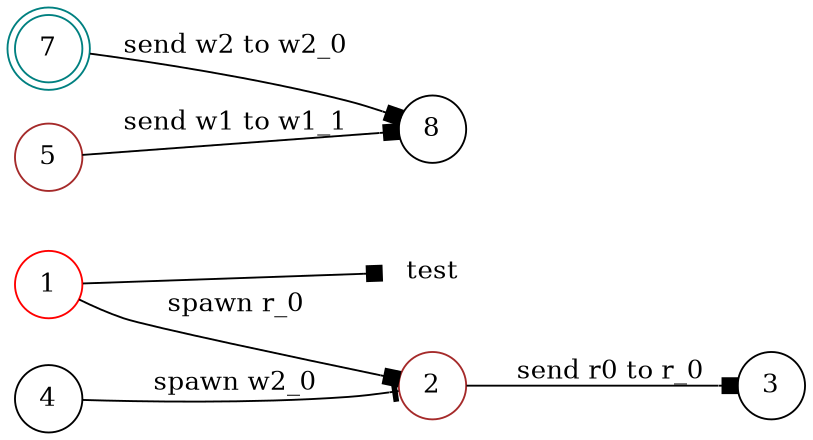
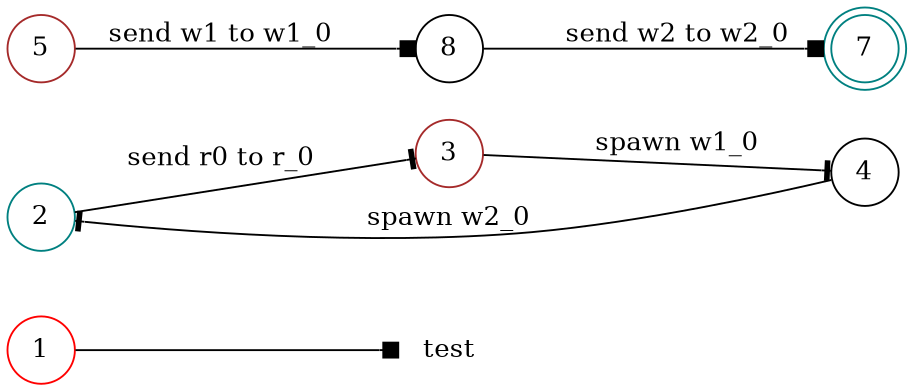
(237, 77) -> (644, 49)
(236, 123) -> (221, 35)
none -> (652, 163)
(228, 343) -> none
(432, 386) -> (41, 217)
(592, 386) -> (241, 186)
(771, 386) -> (449, 154)
